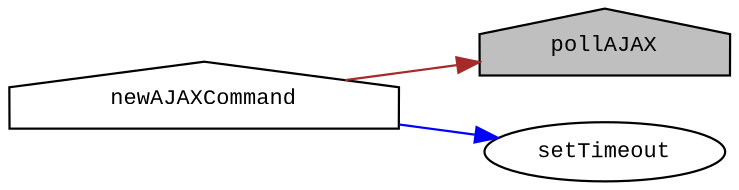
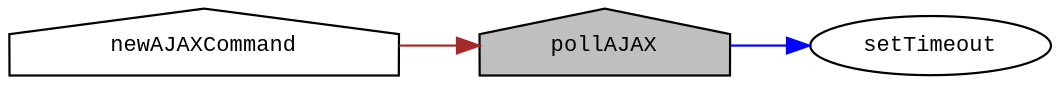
(437, 130) -> (758, 46)
